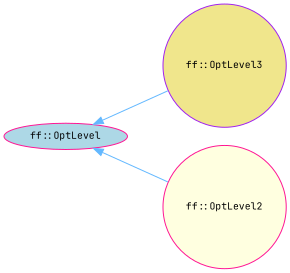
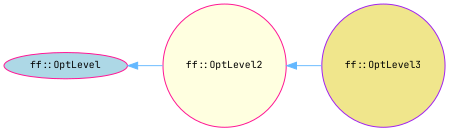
(135, 106) -> (309, 66)
